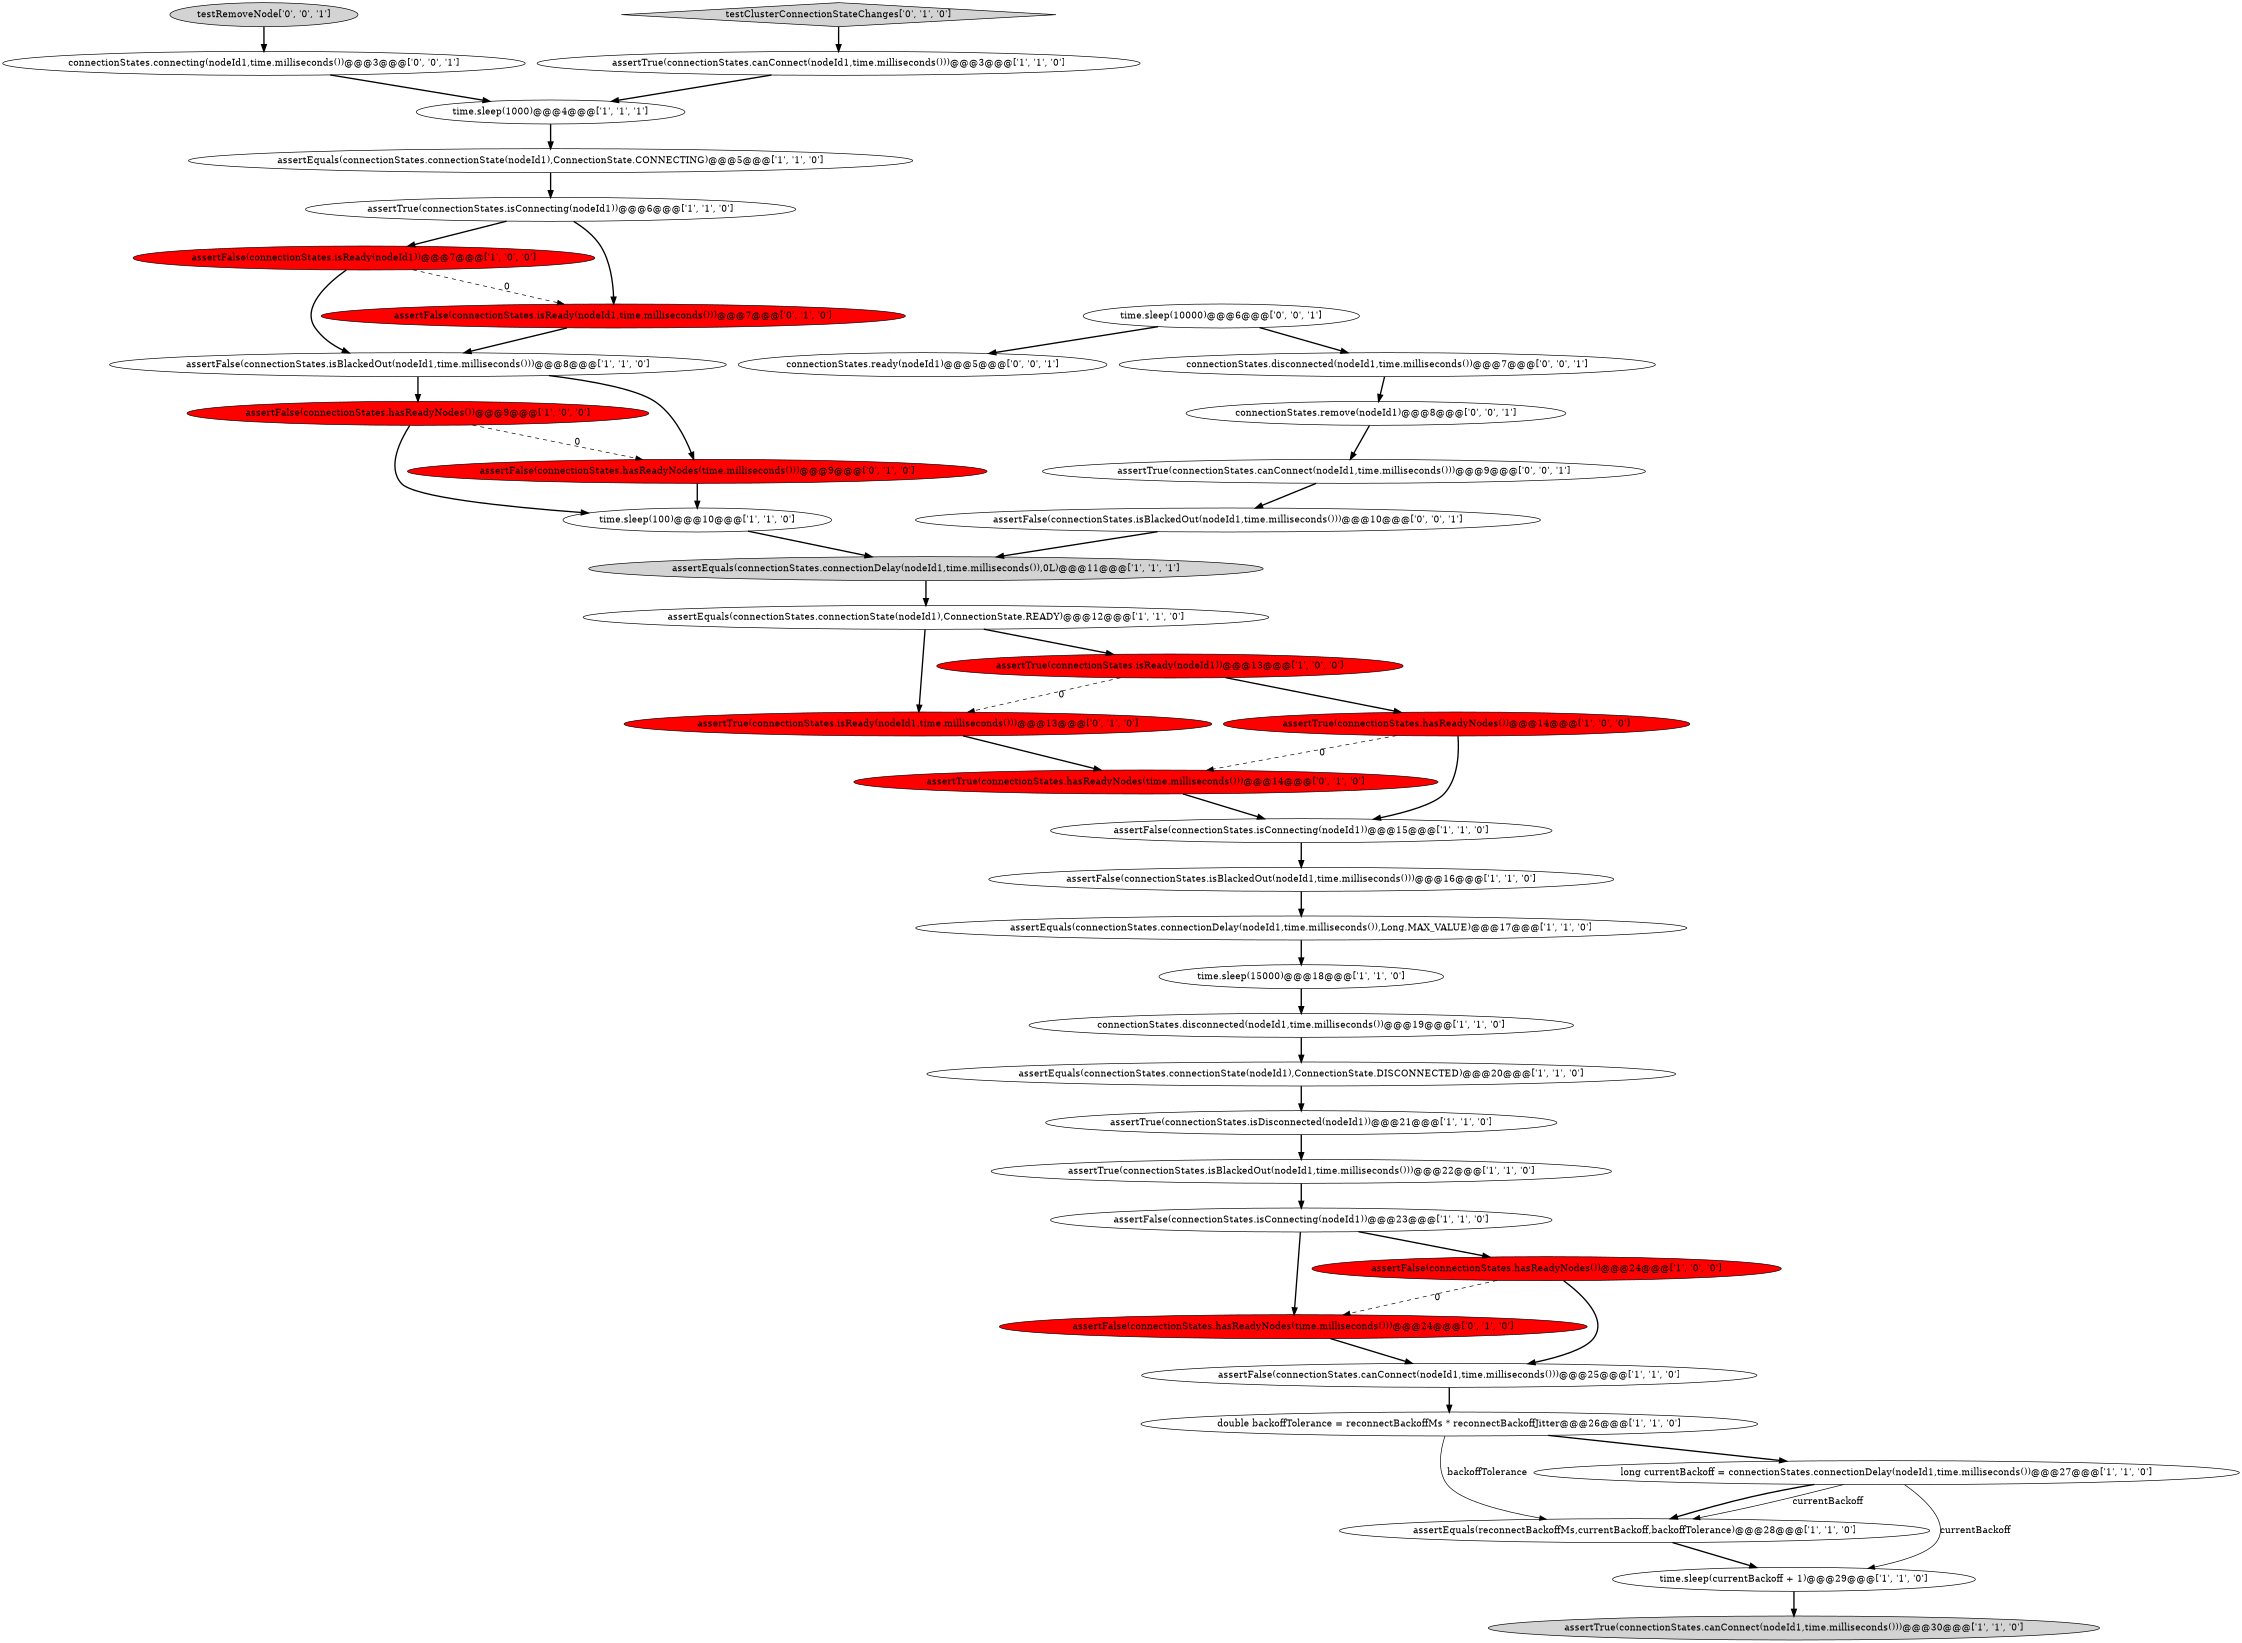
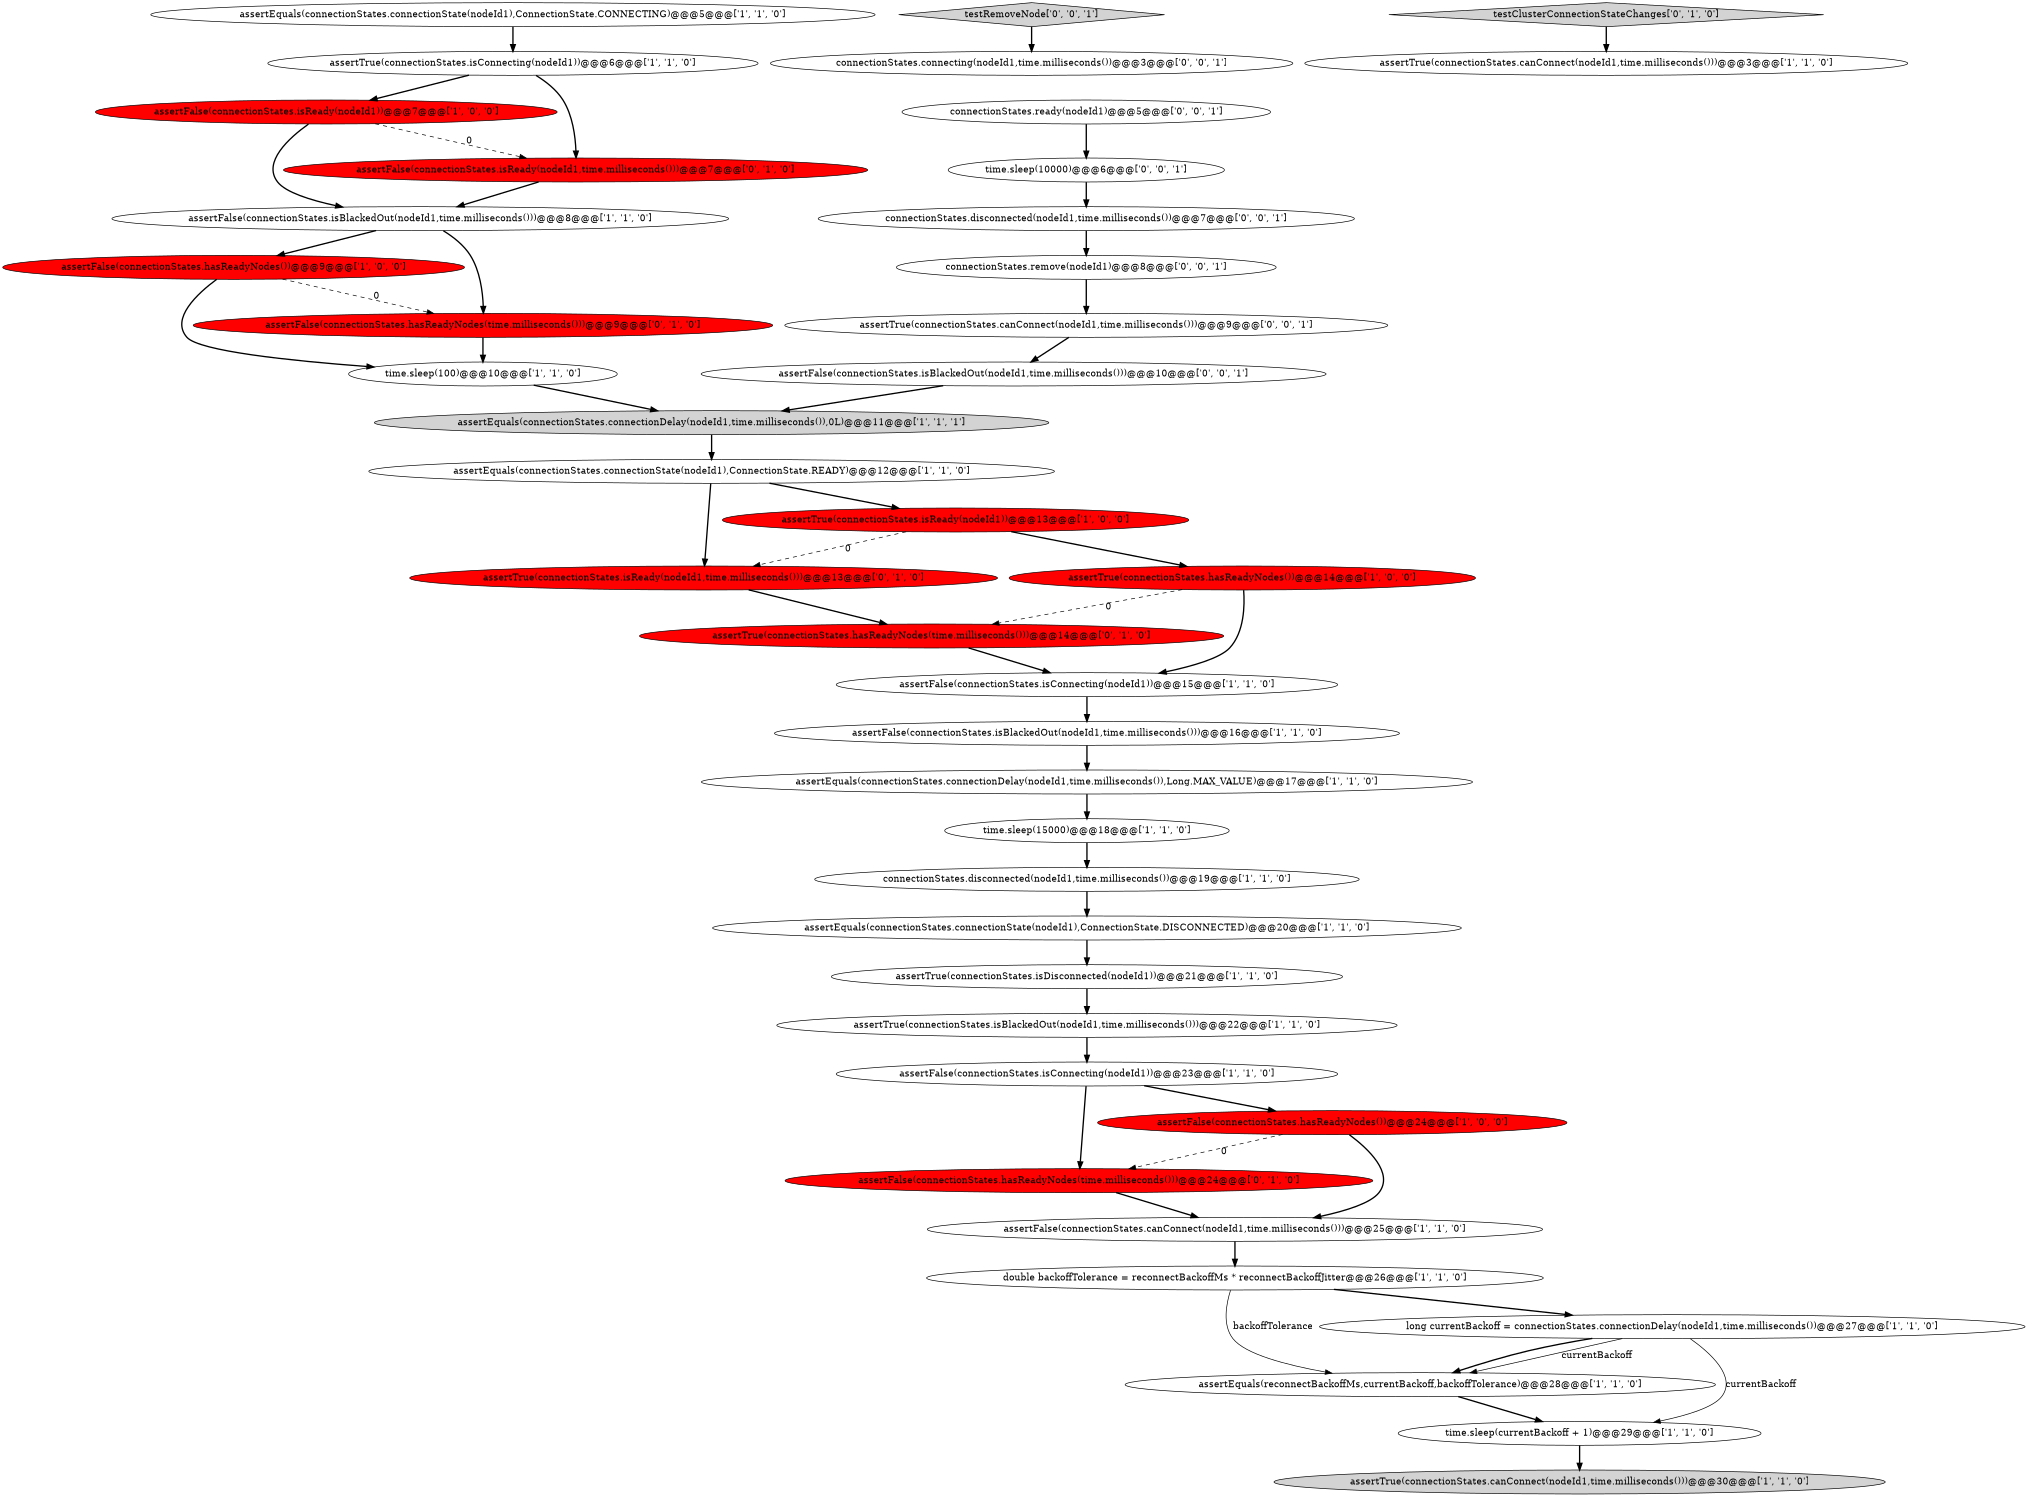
(264, 15) -> (1032, 15)
(551, 112) -> none
(1077, 340) -> (1086, 138)
